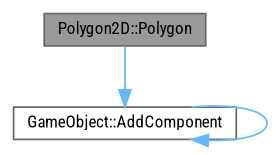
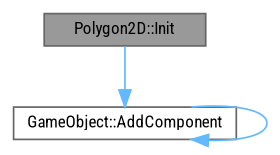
(125, 30) -> (125, 30)
